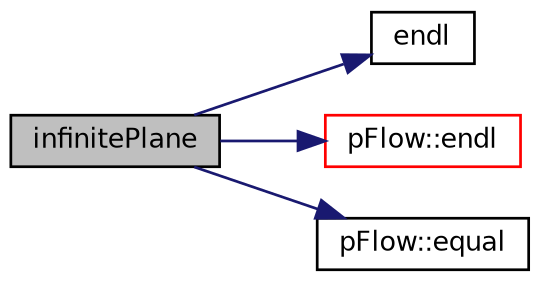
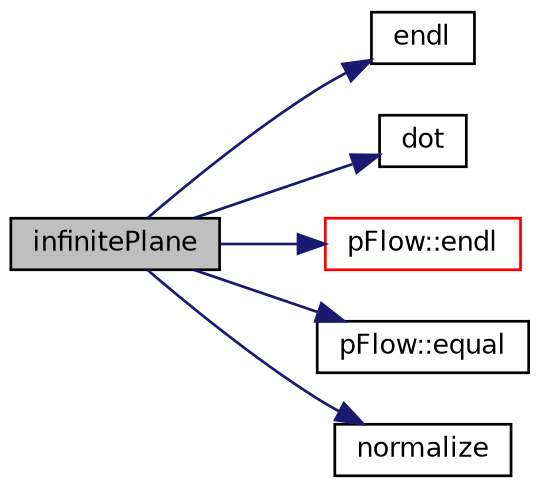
none -> (423, 141)
none -> (423, 450)
